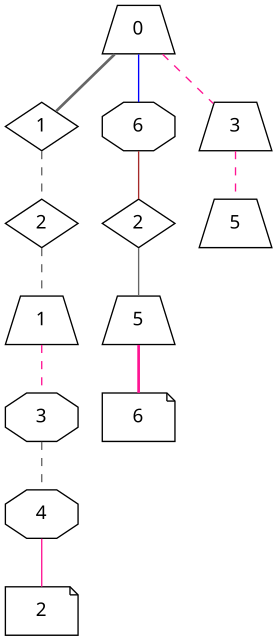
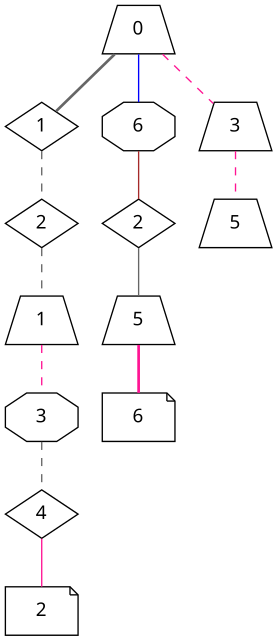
(42, 514) -> (42, 514)
